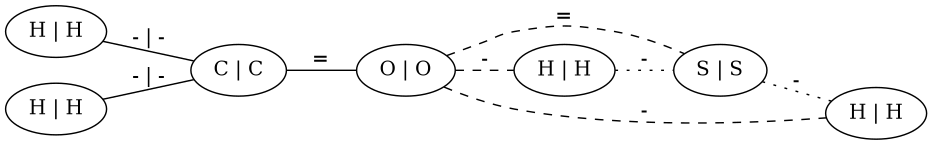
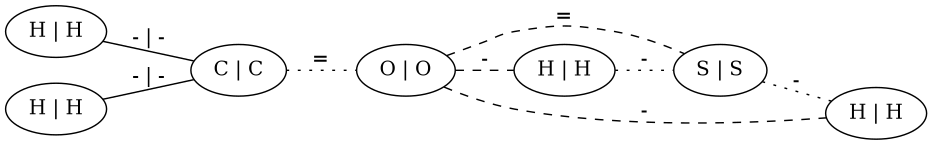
(321, 70) -> (321, 70)
